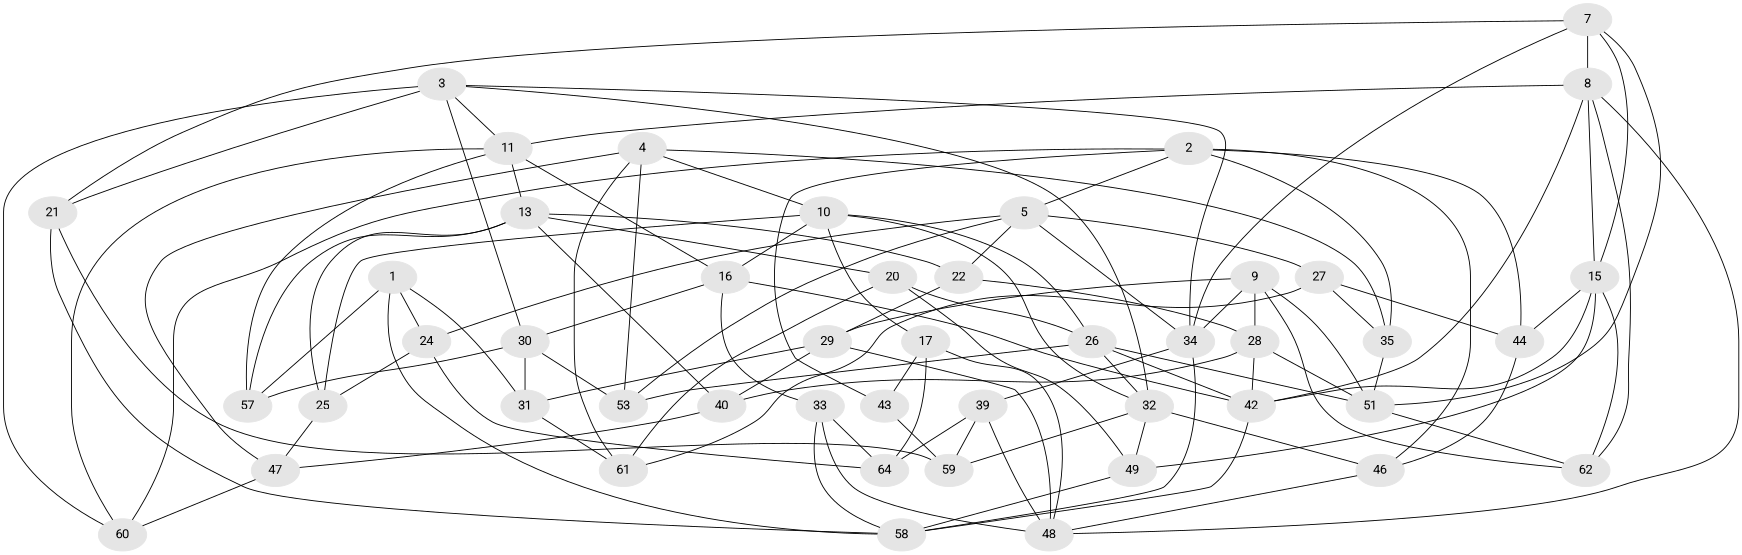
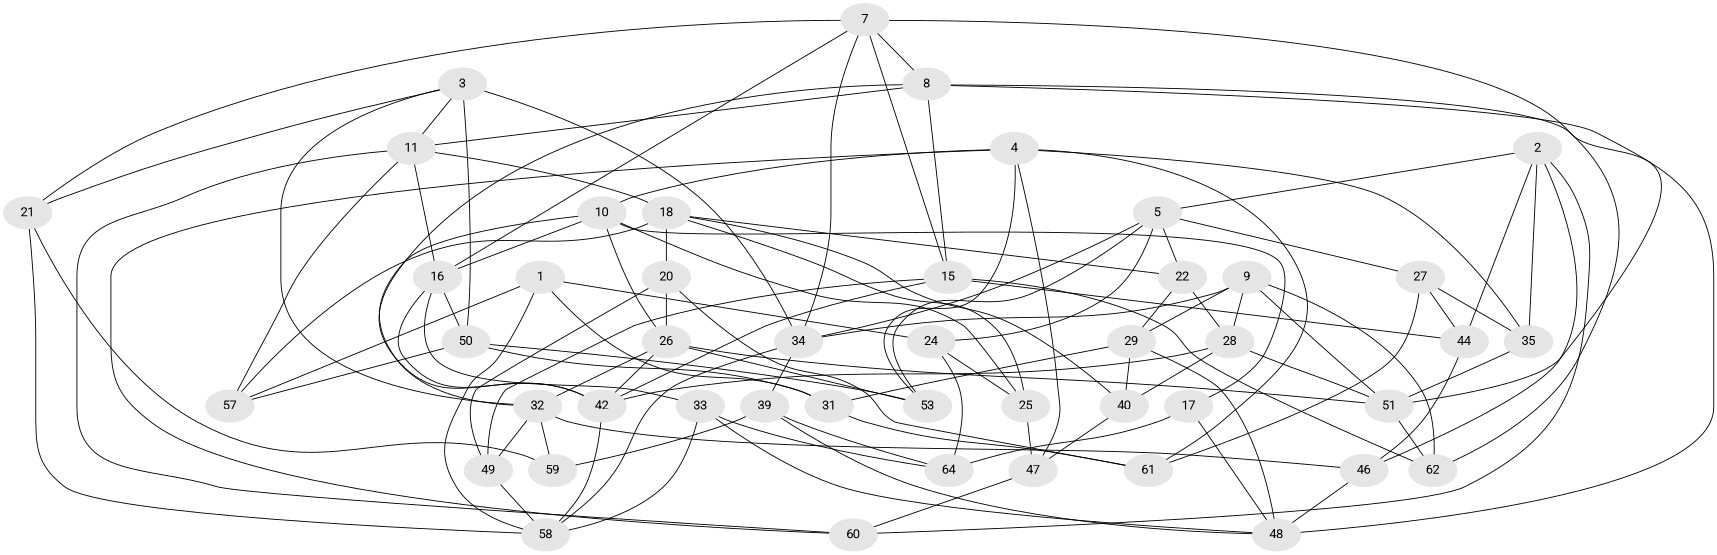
none -> (651, 148)
(29, 175) -> (128, 260)
(525, 213) -> (666, 213)
(525, 342) -> (466, 342)
(885, 406) -> none
